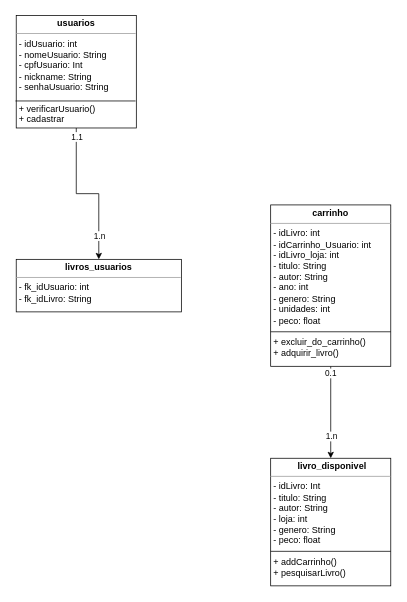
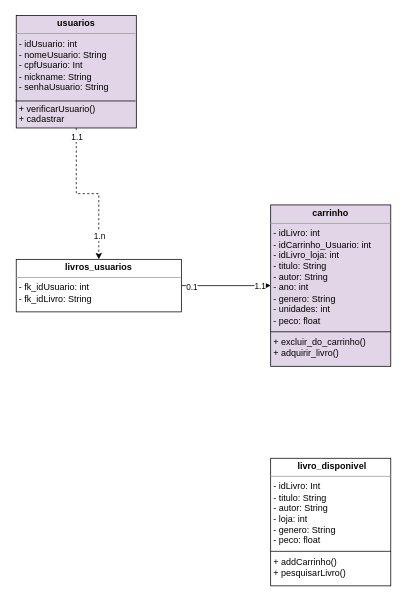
(76, 72) -> (76, 72)
(80, 194) -> (80, 194)
none -> (223, 285)
(330, 285) -> (330, 285)
(330, 409) -> none
